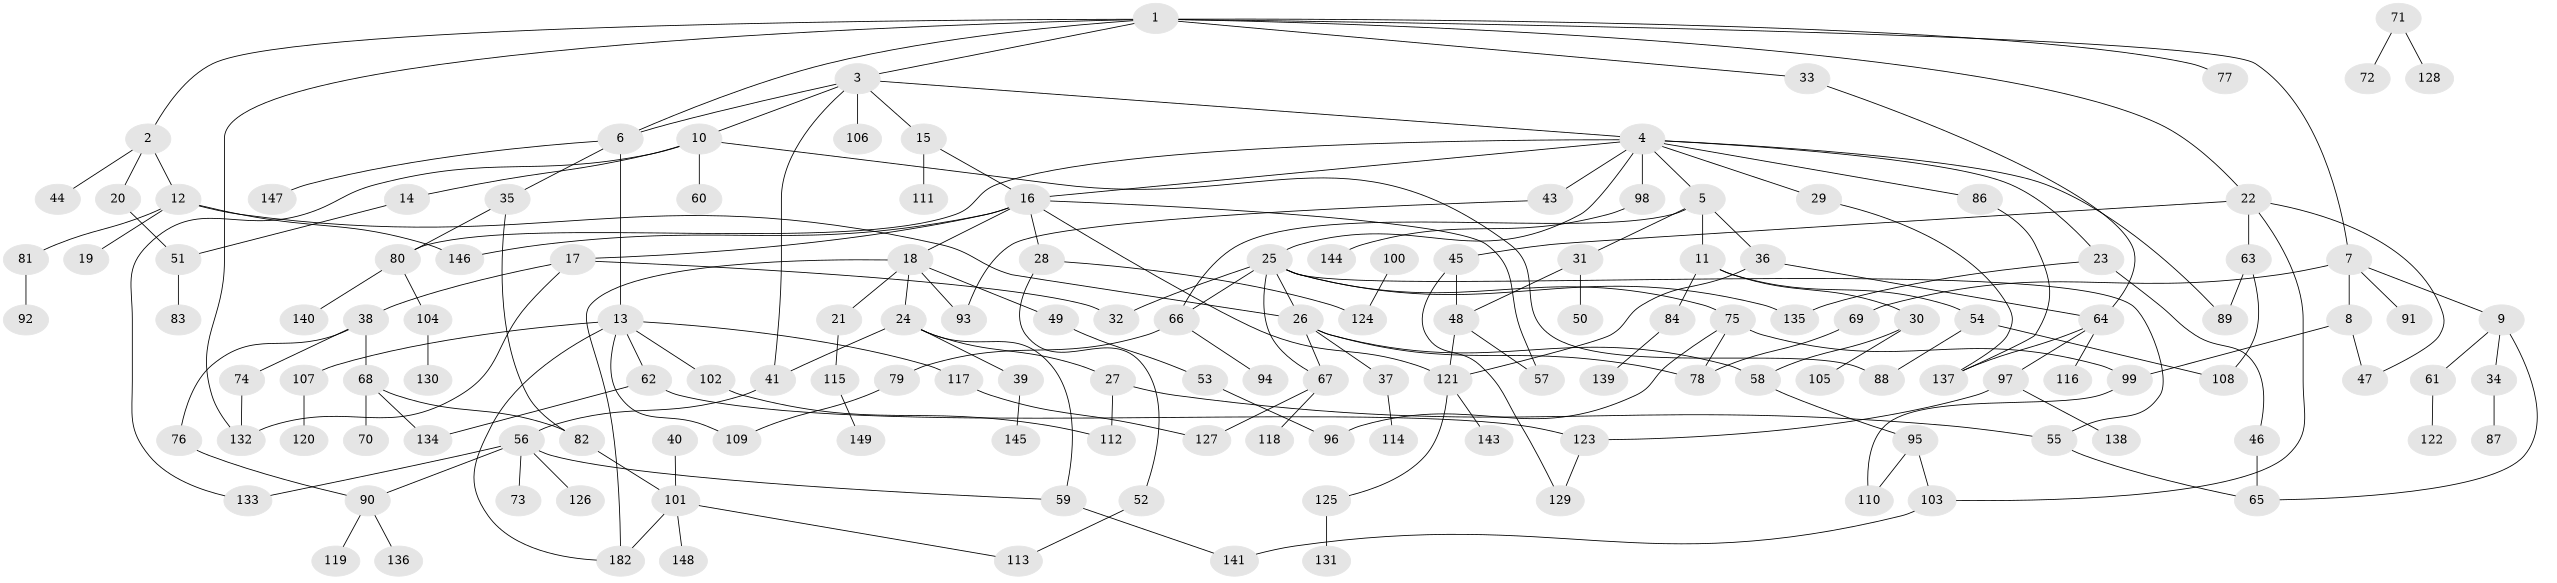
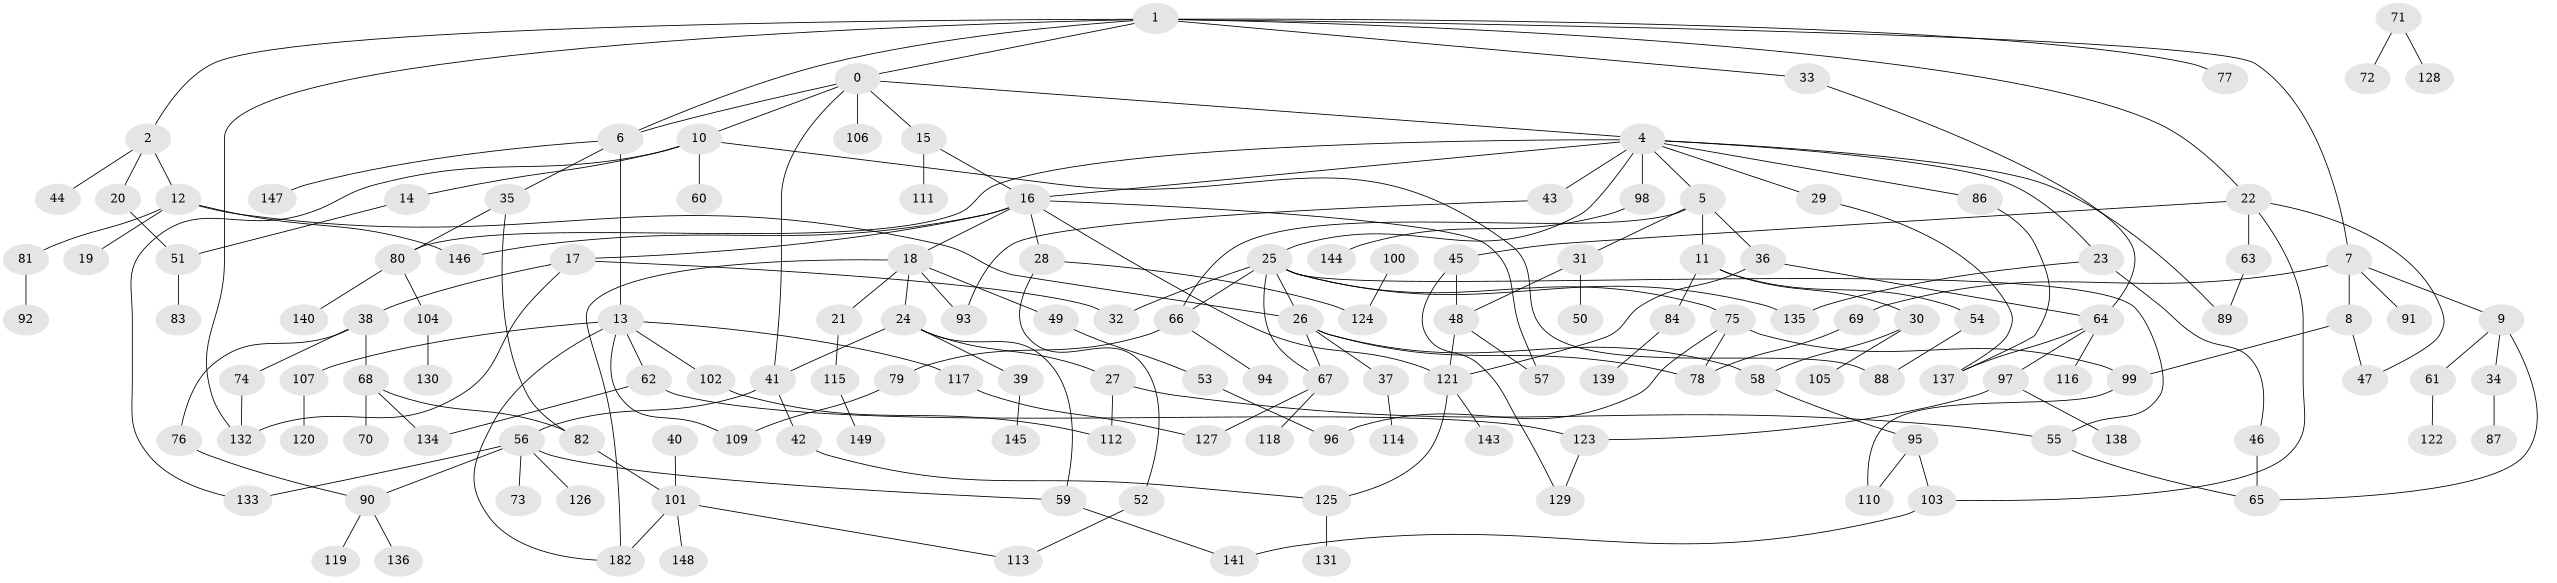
(858, 79) -> (858, 79)
(2224, 380) -> none
none -> (799, 441)
